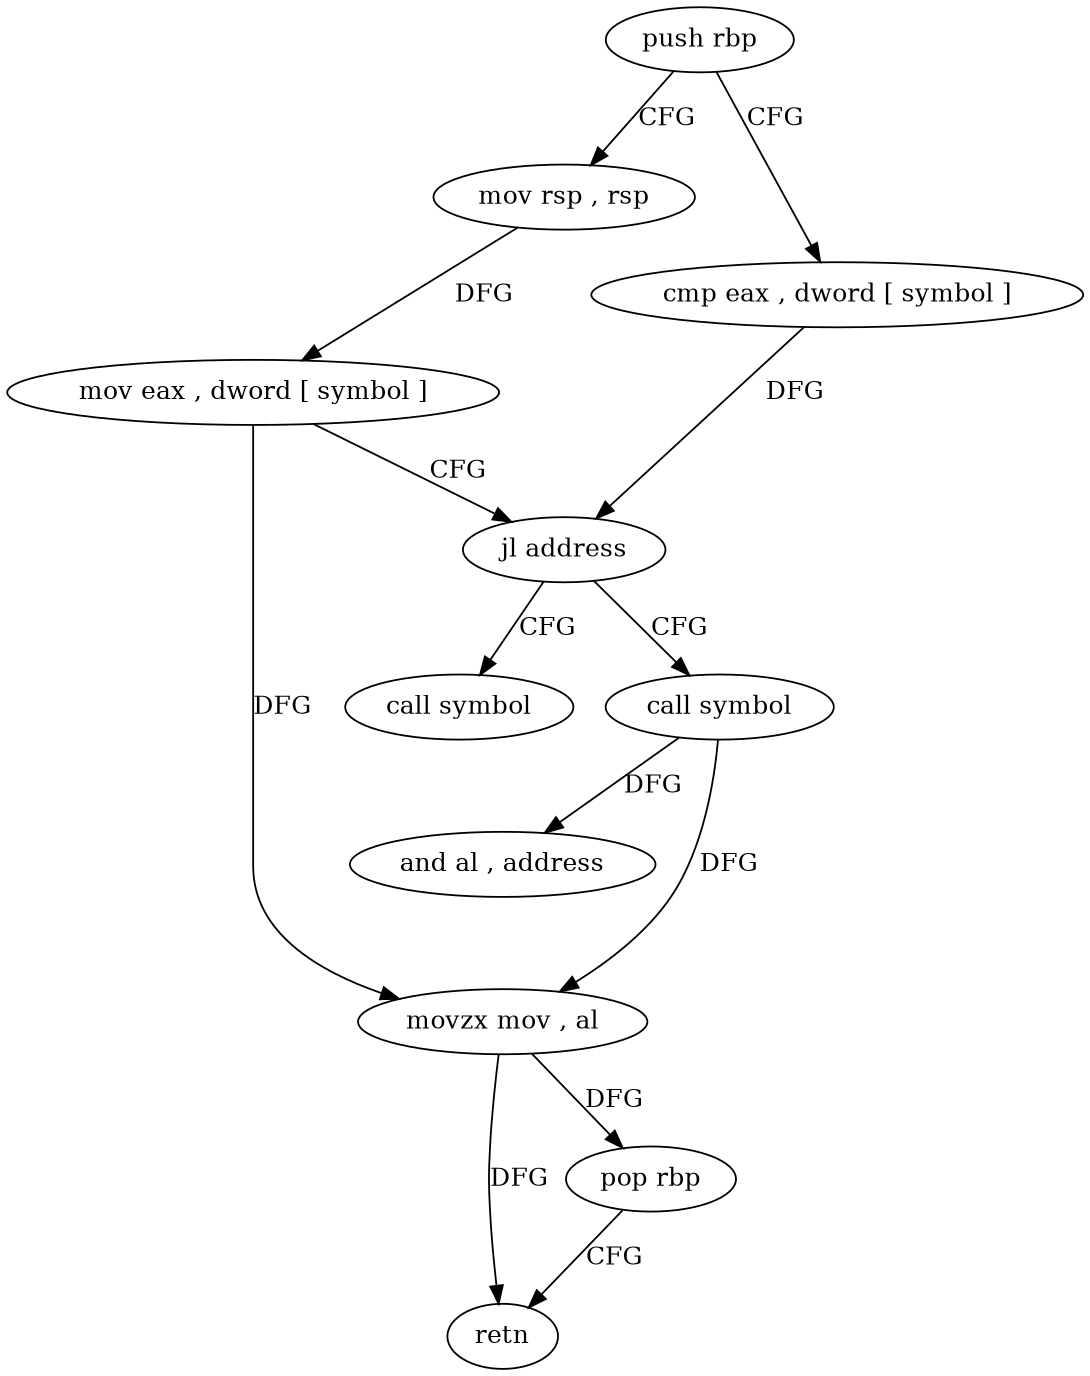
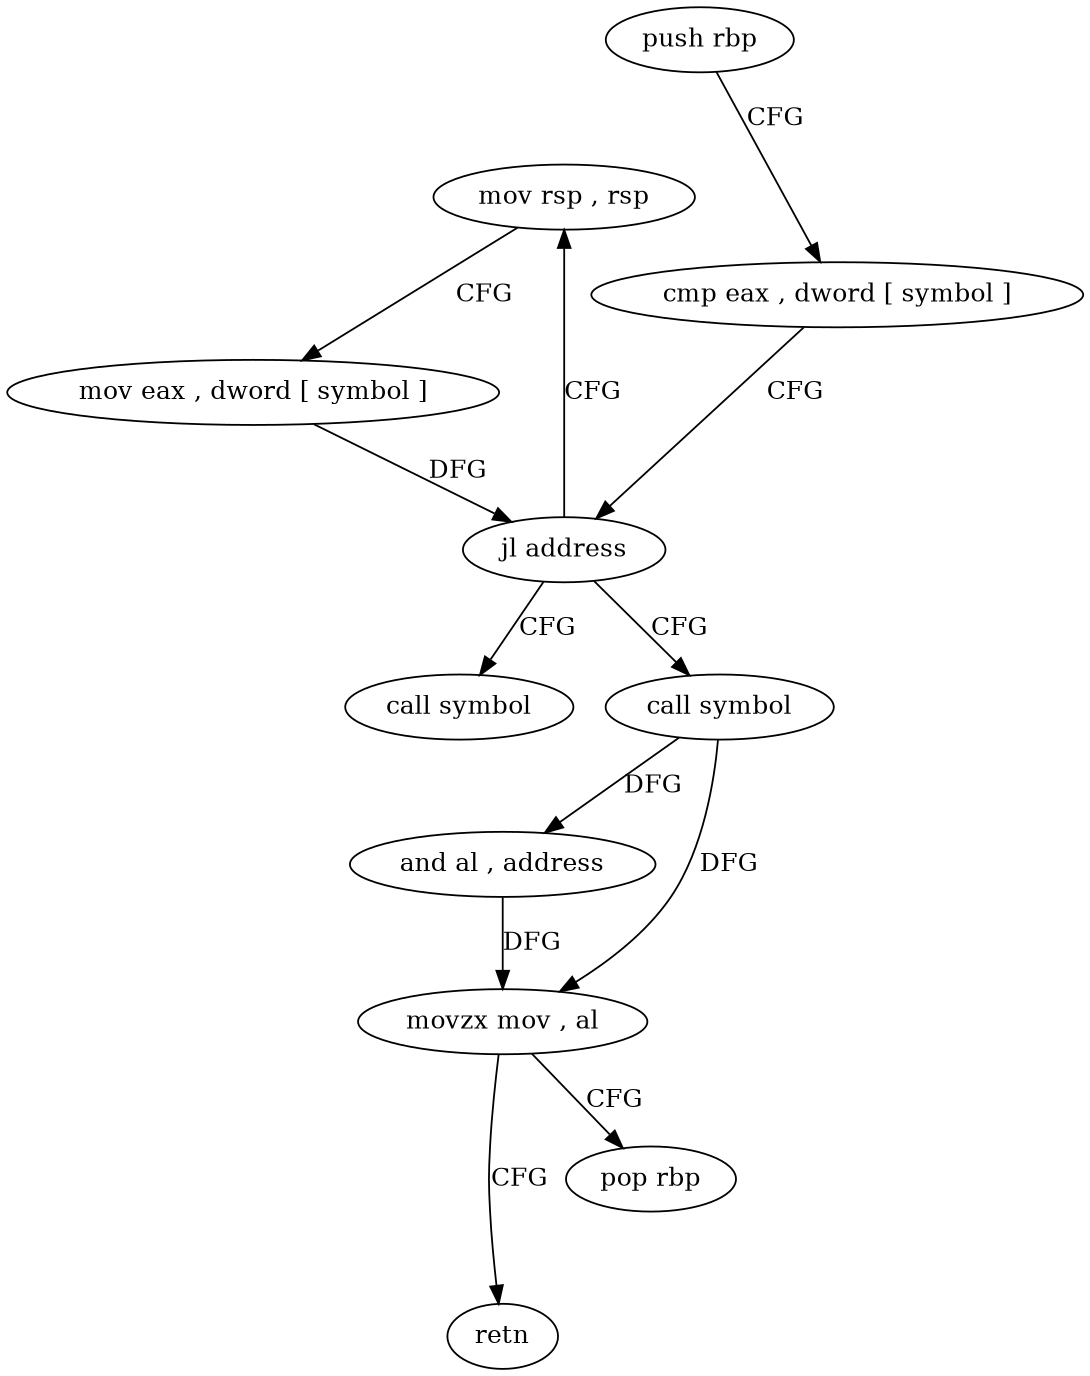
(638, 111) -> (564, 383)
(485, 295) -> (485, 295)
(796, 392) -> (796, 392)
(458, 471) -> (458, 471)
(253, 742) -> (503, 934)
(615, 1100) -> (615, 1100)
(520, 1179) -> (520, 1179)
(582, 1252) -> none
